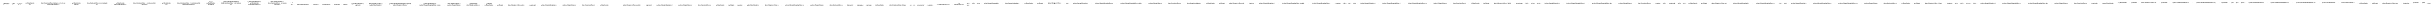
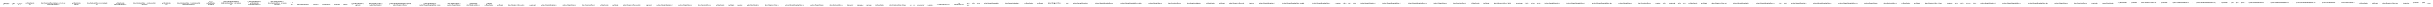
none -> (615, 5)
